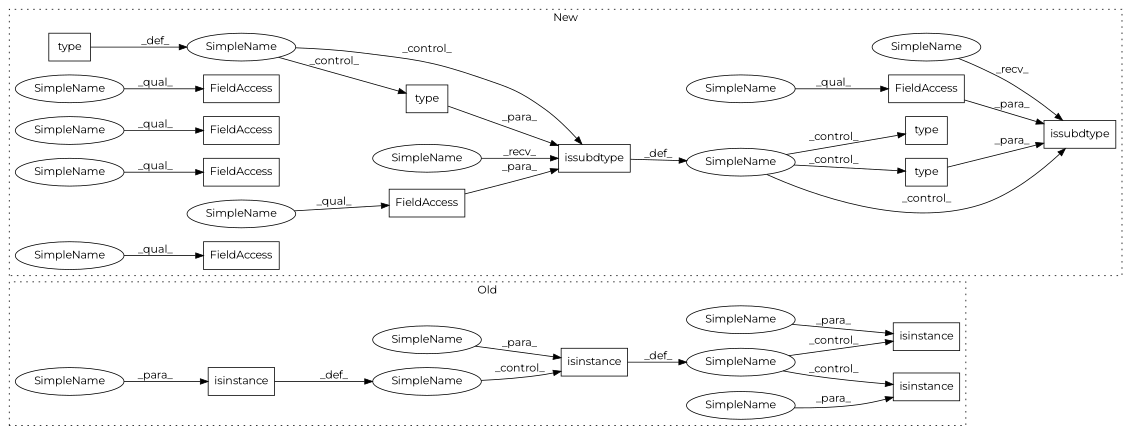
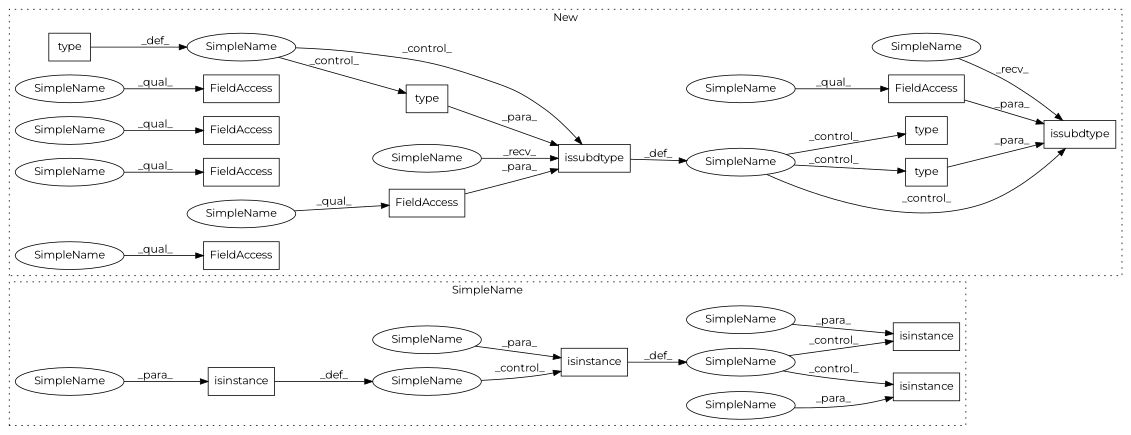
(488, 291) -> (488, 291)
